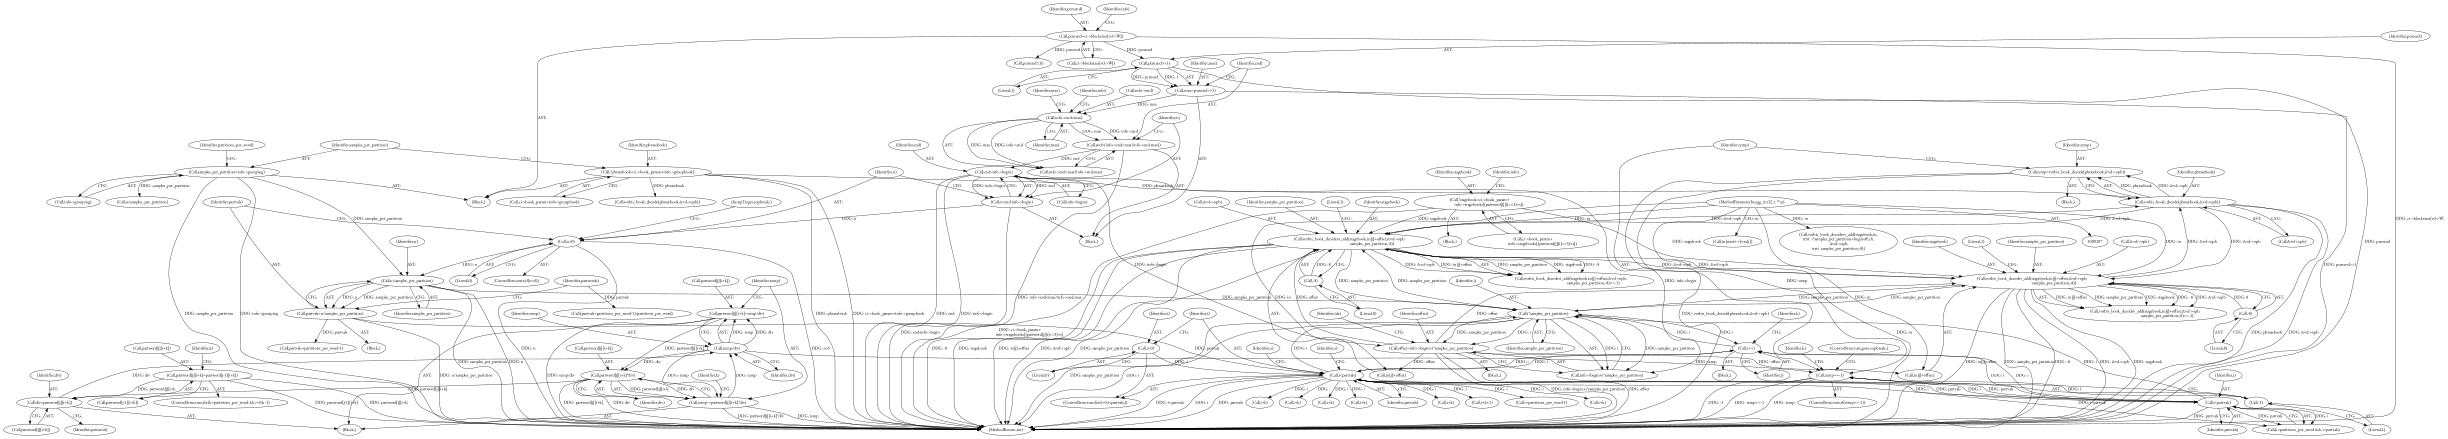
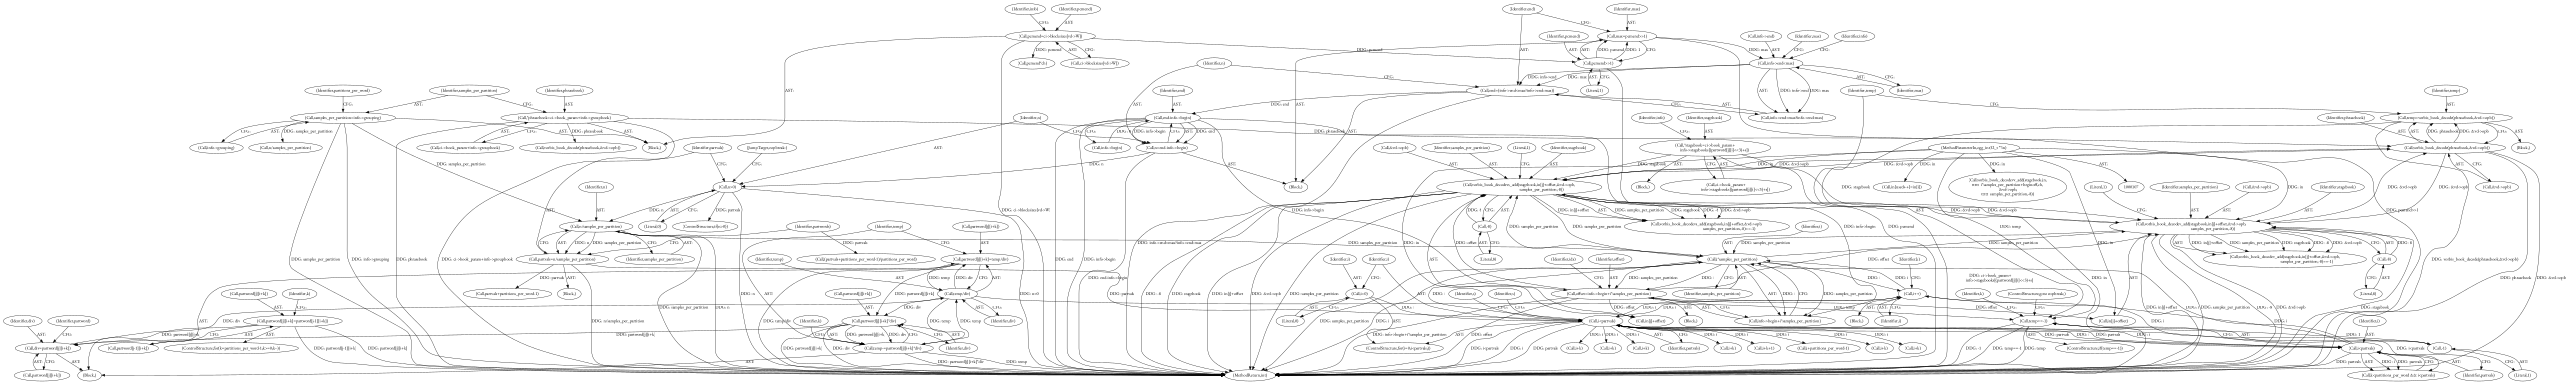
none -> (1641, 55)
(1067, 186) -> (1124, 131)
(1752, 219) -> (1928, 164)
(545, 265) -> (728, 210)
(69, 415) -> (62, 333)
